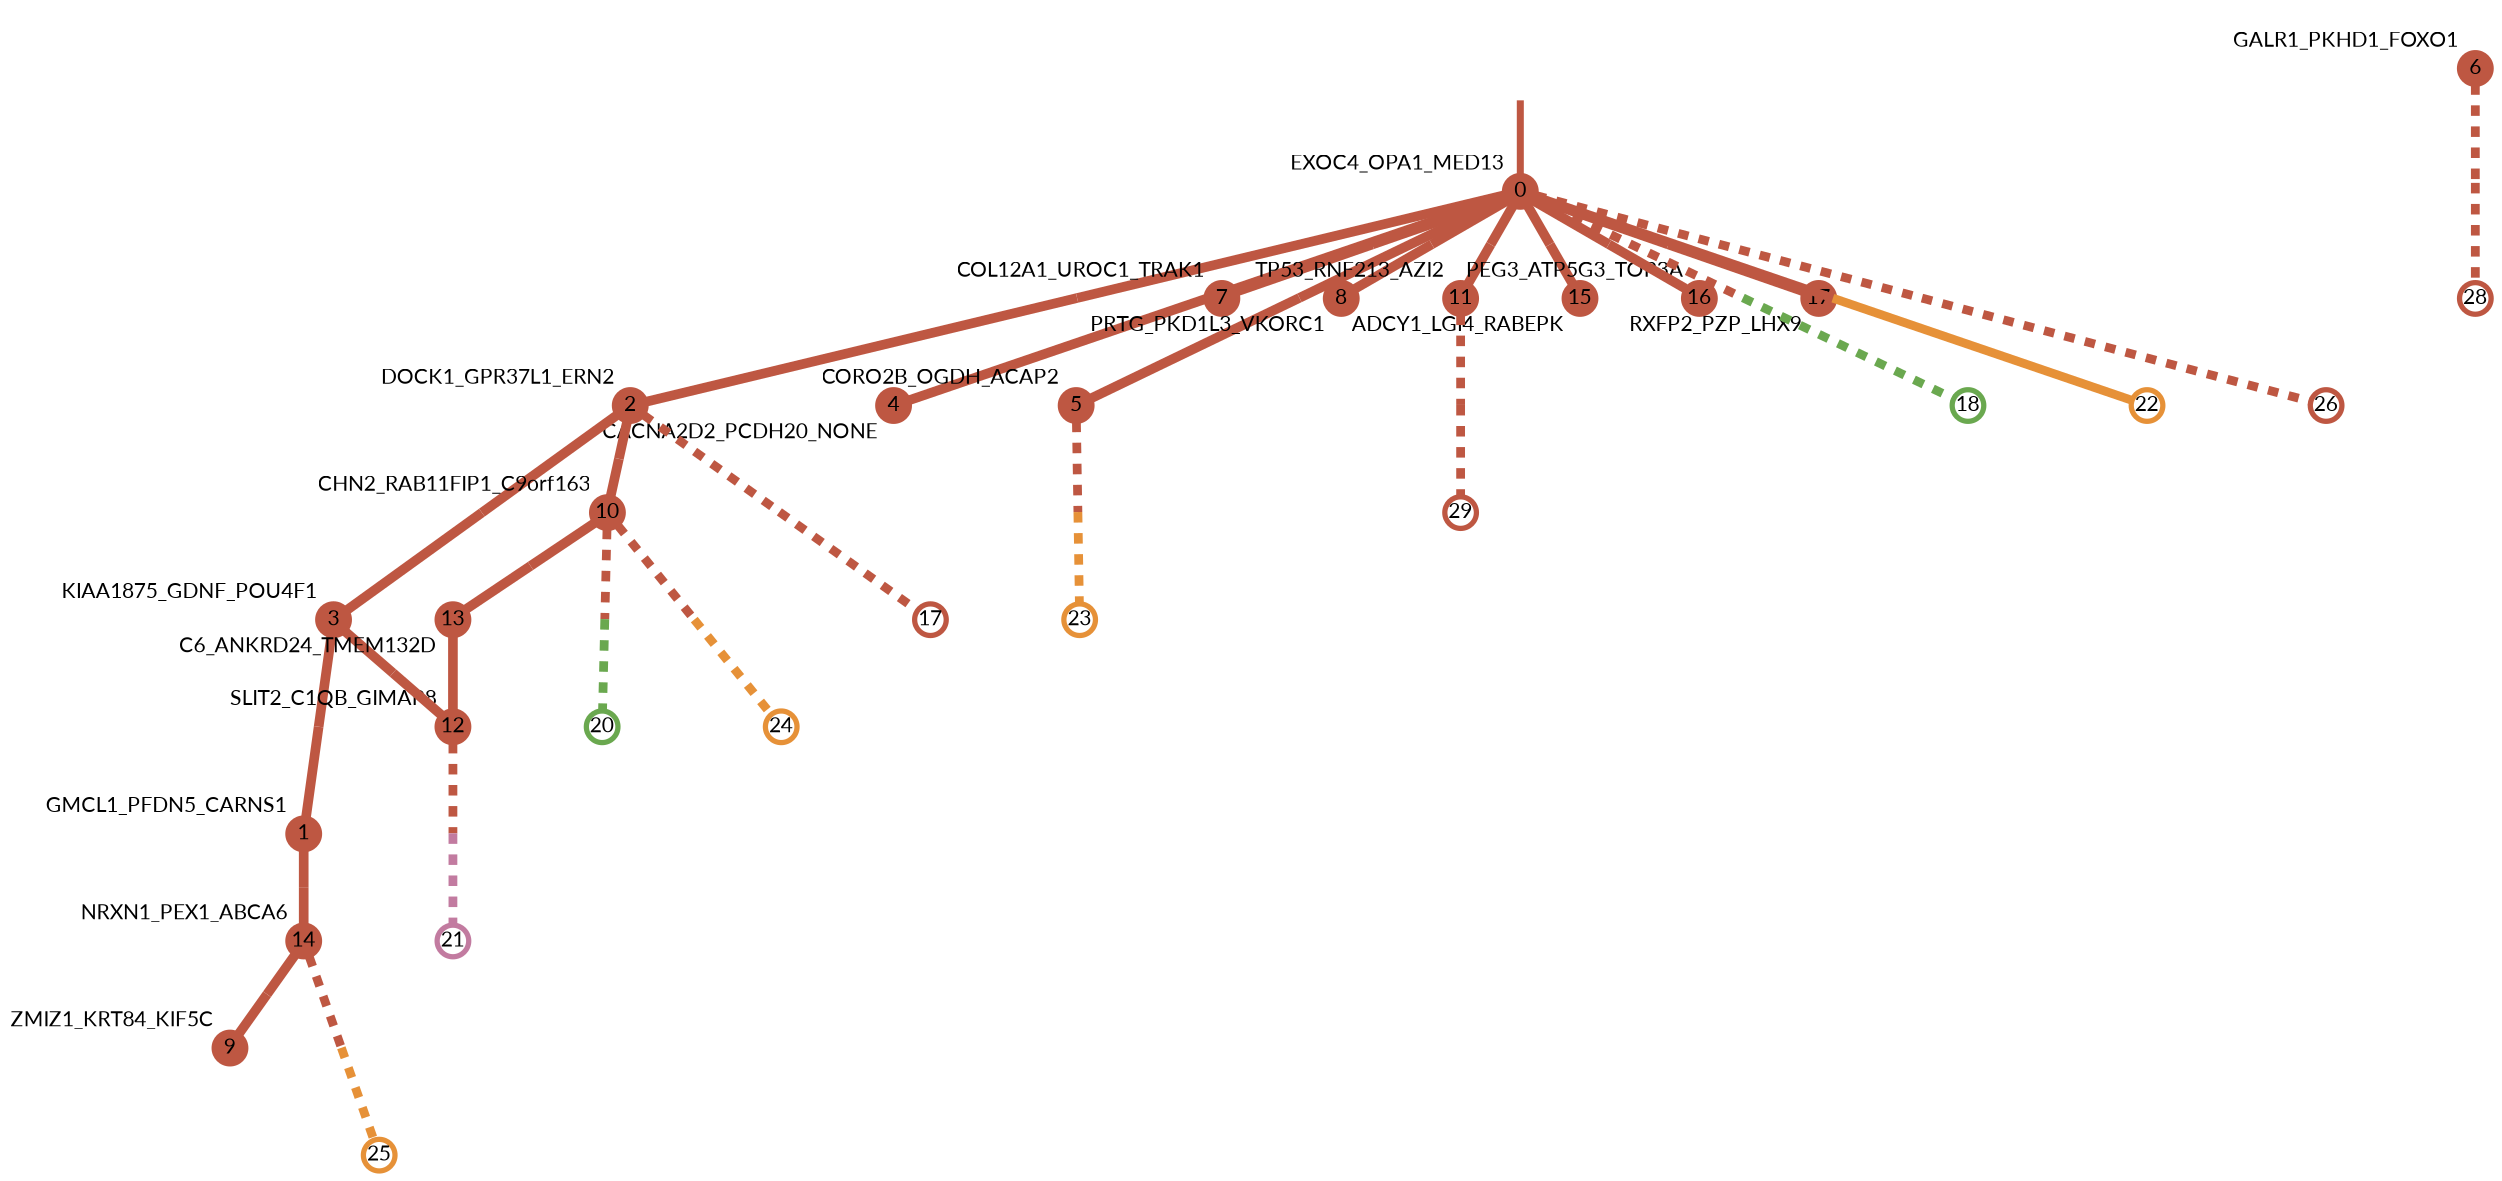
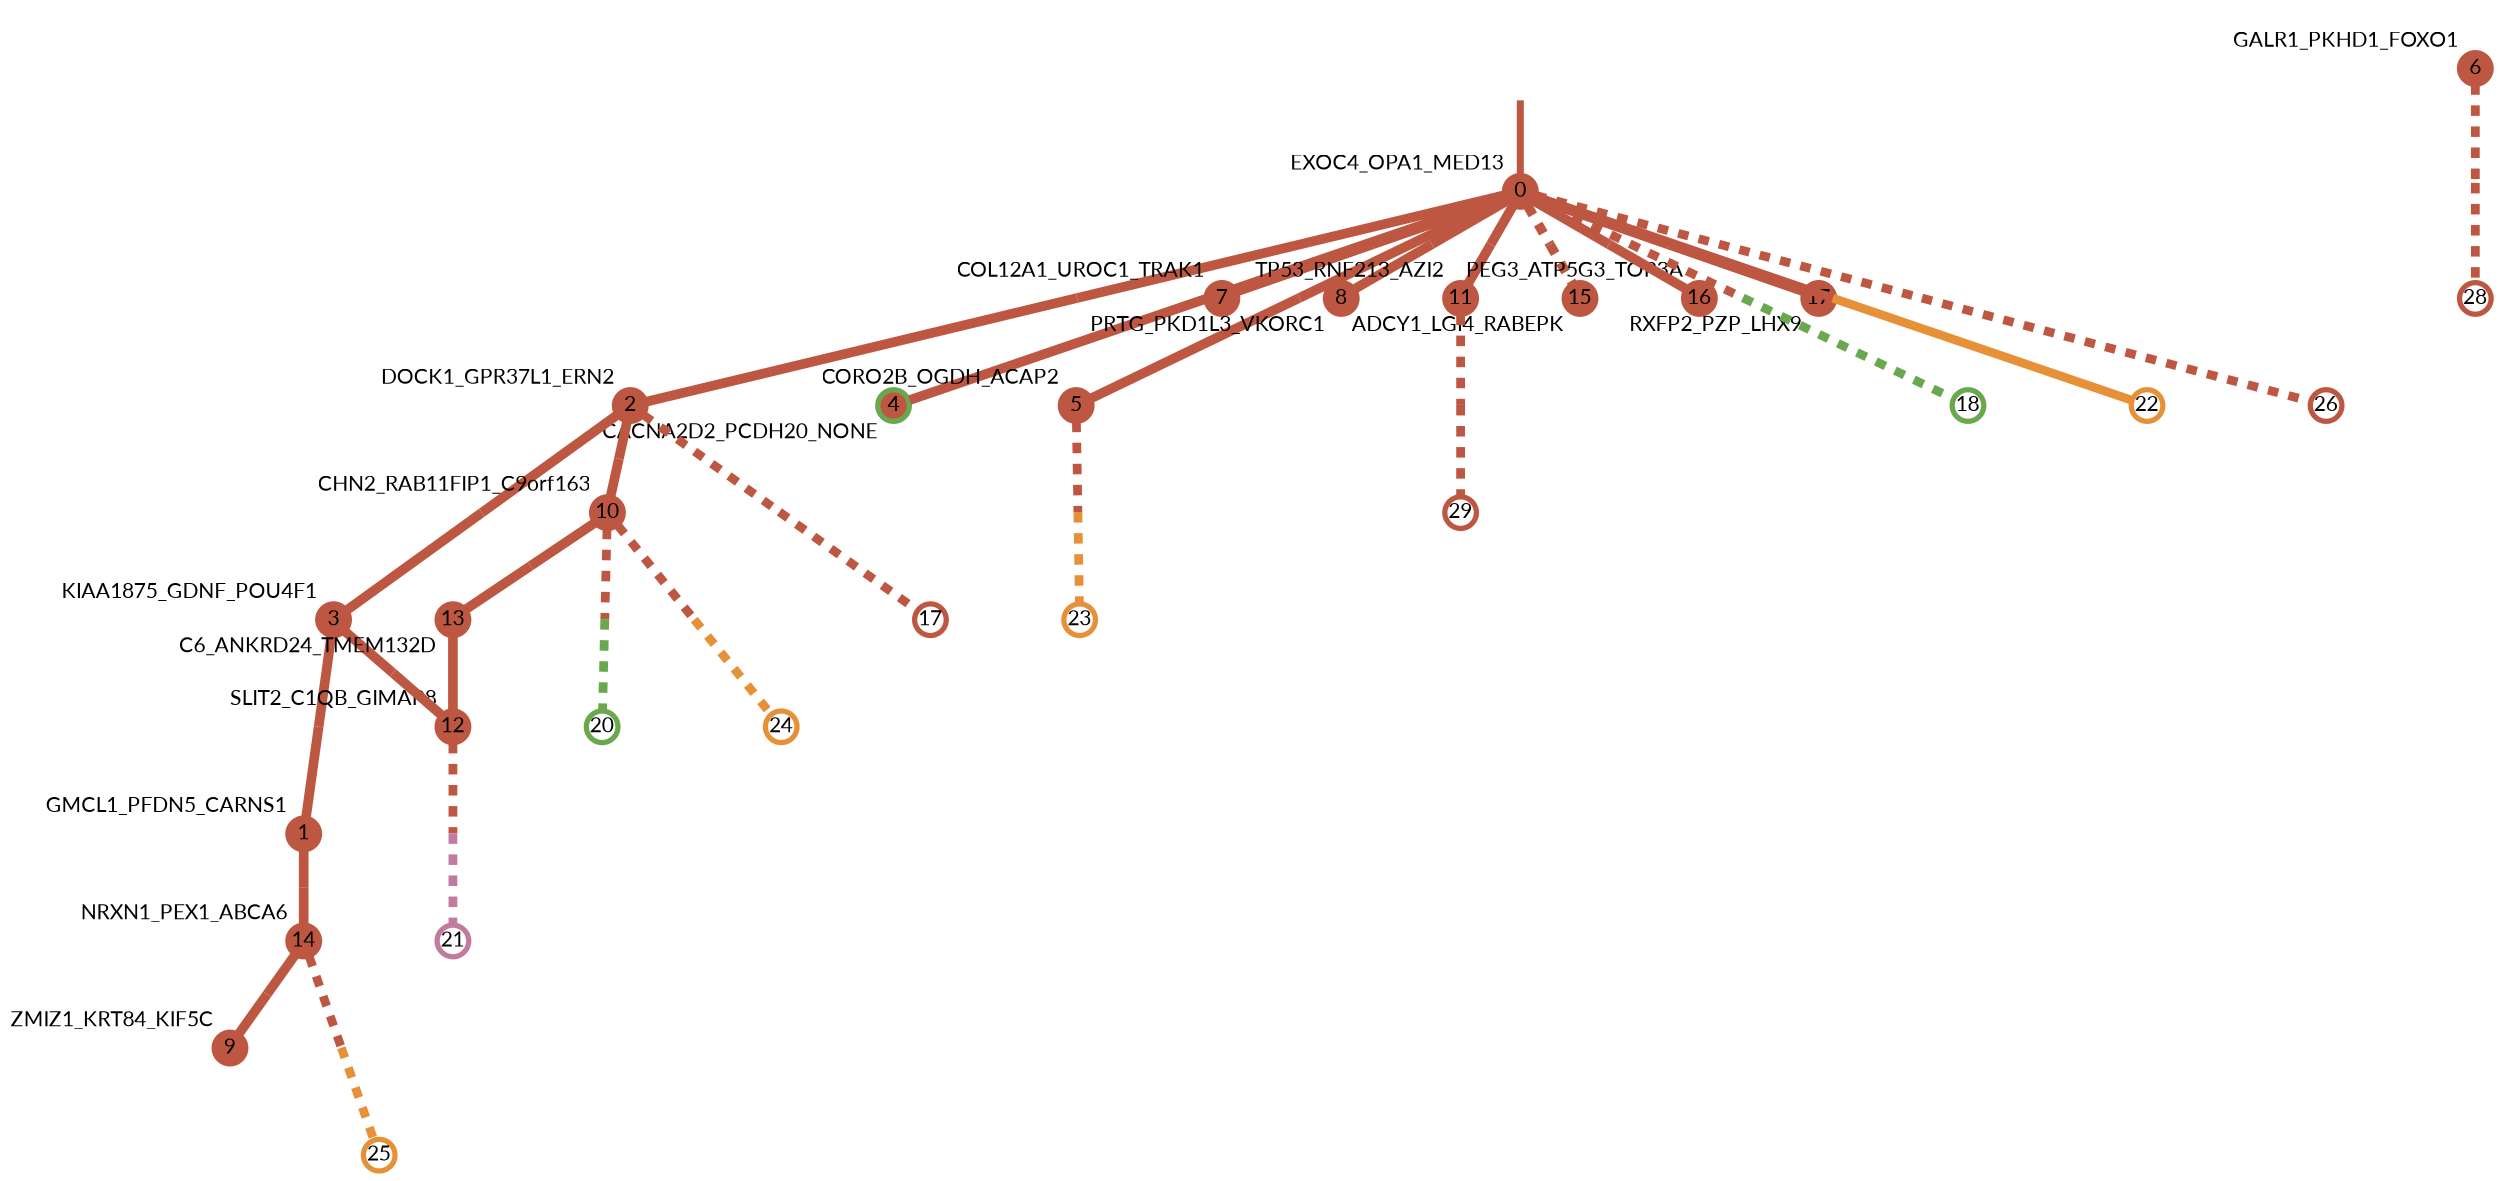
(1550, 245) -> (1550, 245)
(894, 406) -> (894, 406)
